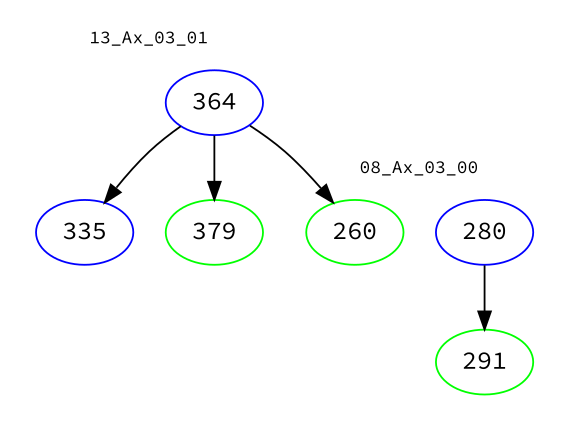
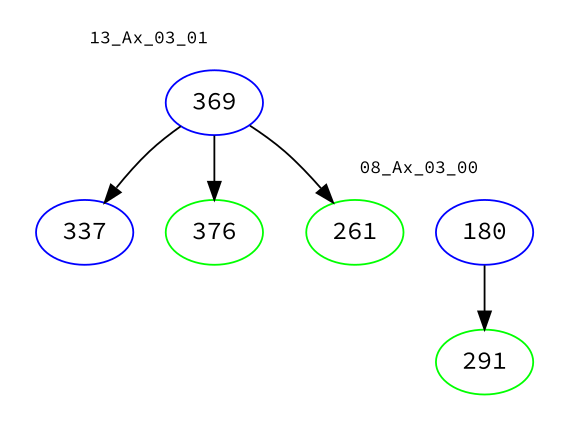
(214, 103) -> (214, 103)
(85, 232) -> (85, 232)
(214, 232) -> (214, 232)
(355, 232) -> (355, 232)
(485, 232) -> (485, 232)
